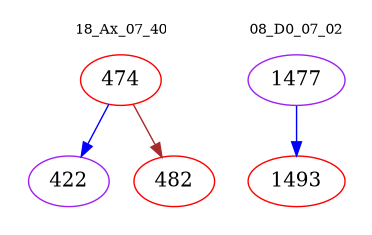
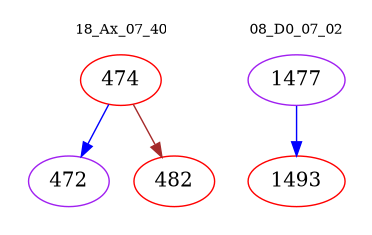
(69, 181) -> (69, 181)
